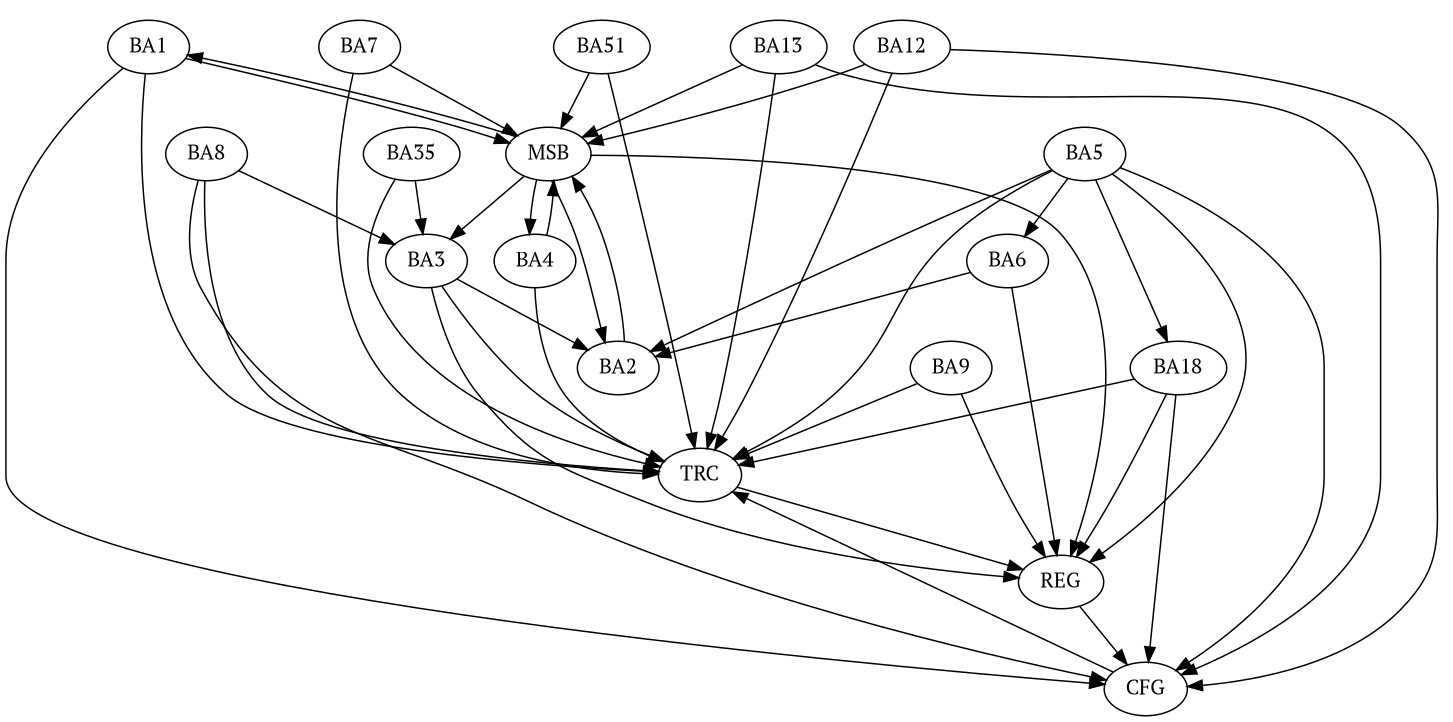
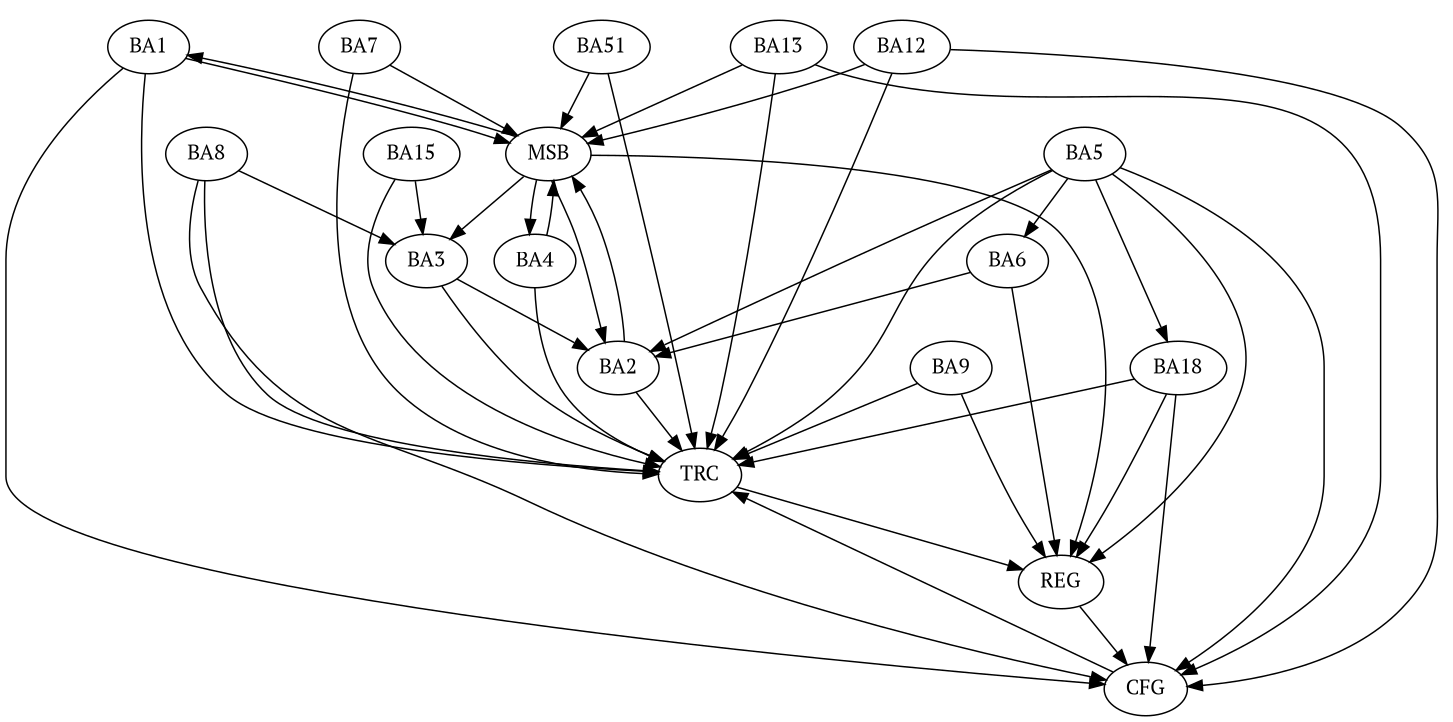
(412, 154) -> (412, 154)
none -> (654, 415)
(668, 510) -> none
